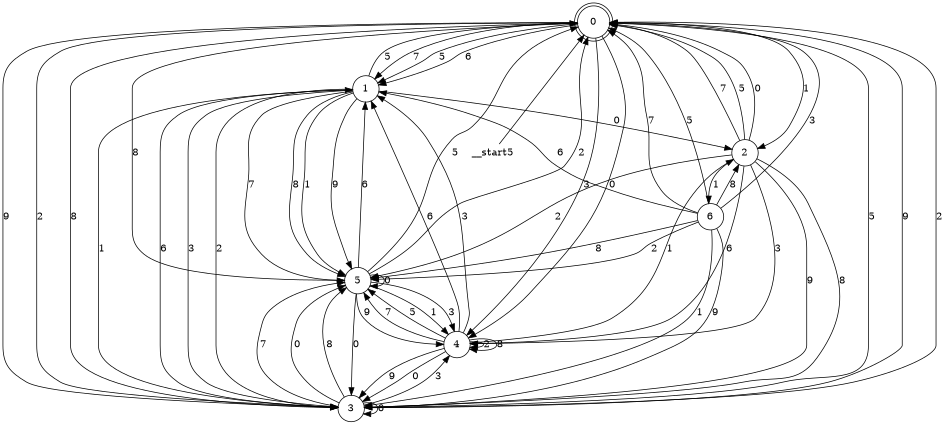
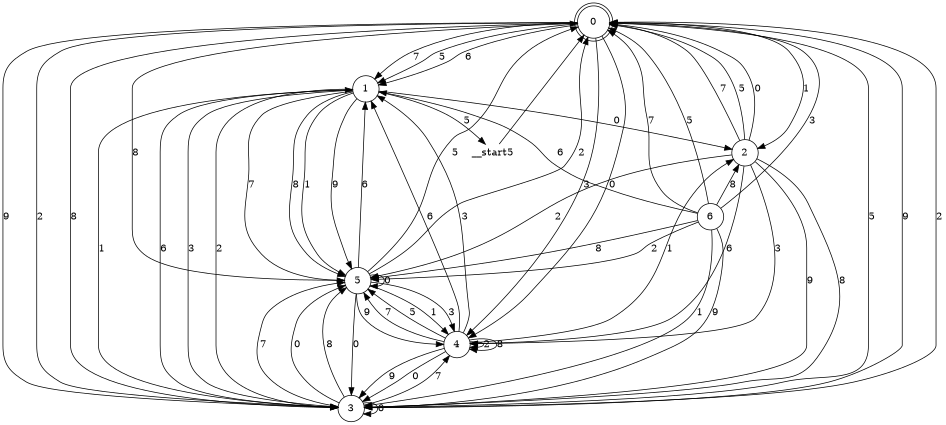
(434, 35) -> (433, 108)
(713, 179) -> none
(439, 377) -> (439, 377)
